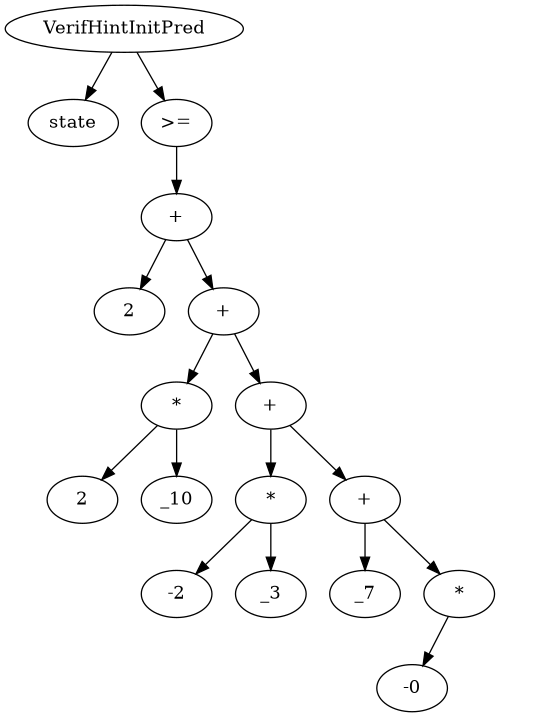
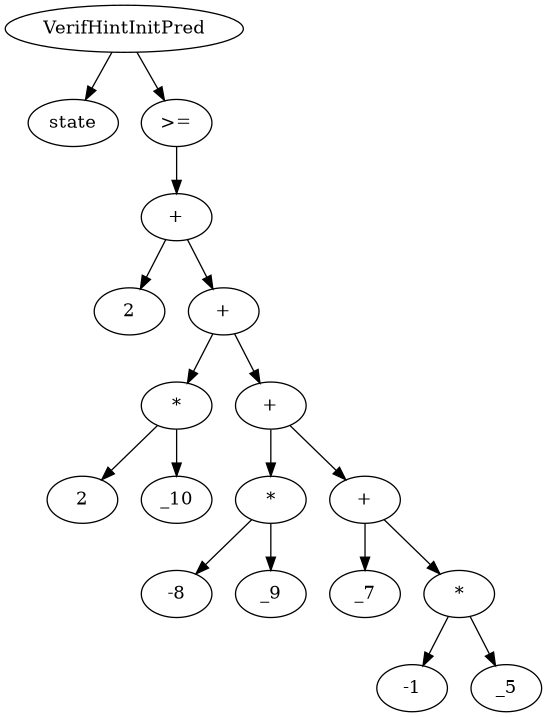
(177, 594) -> (177, 594)
(271, 594) -> (271, 594)
(412, 688) -> (412, 688)
none -> (506, 688)
